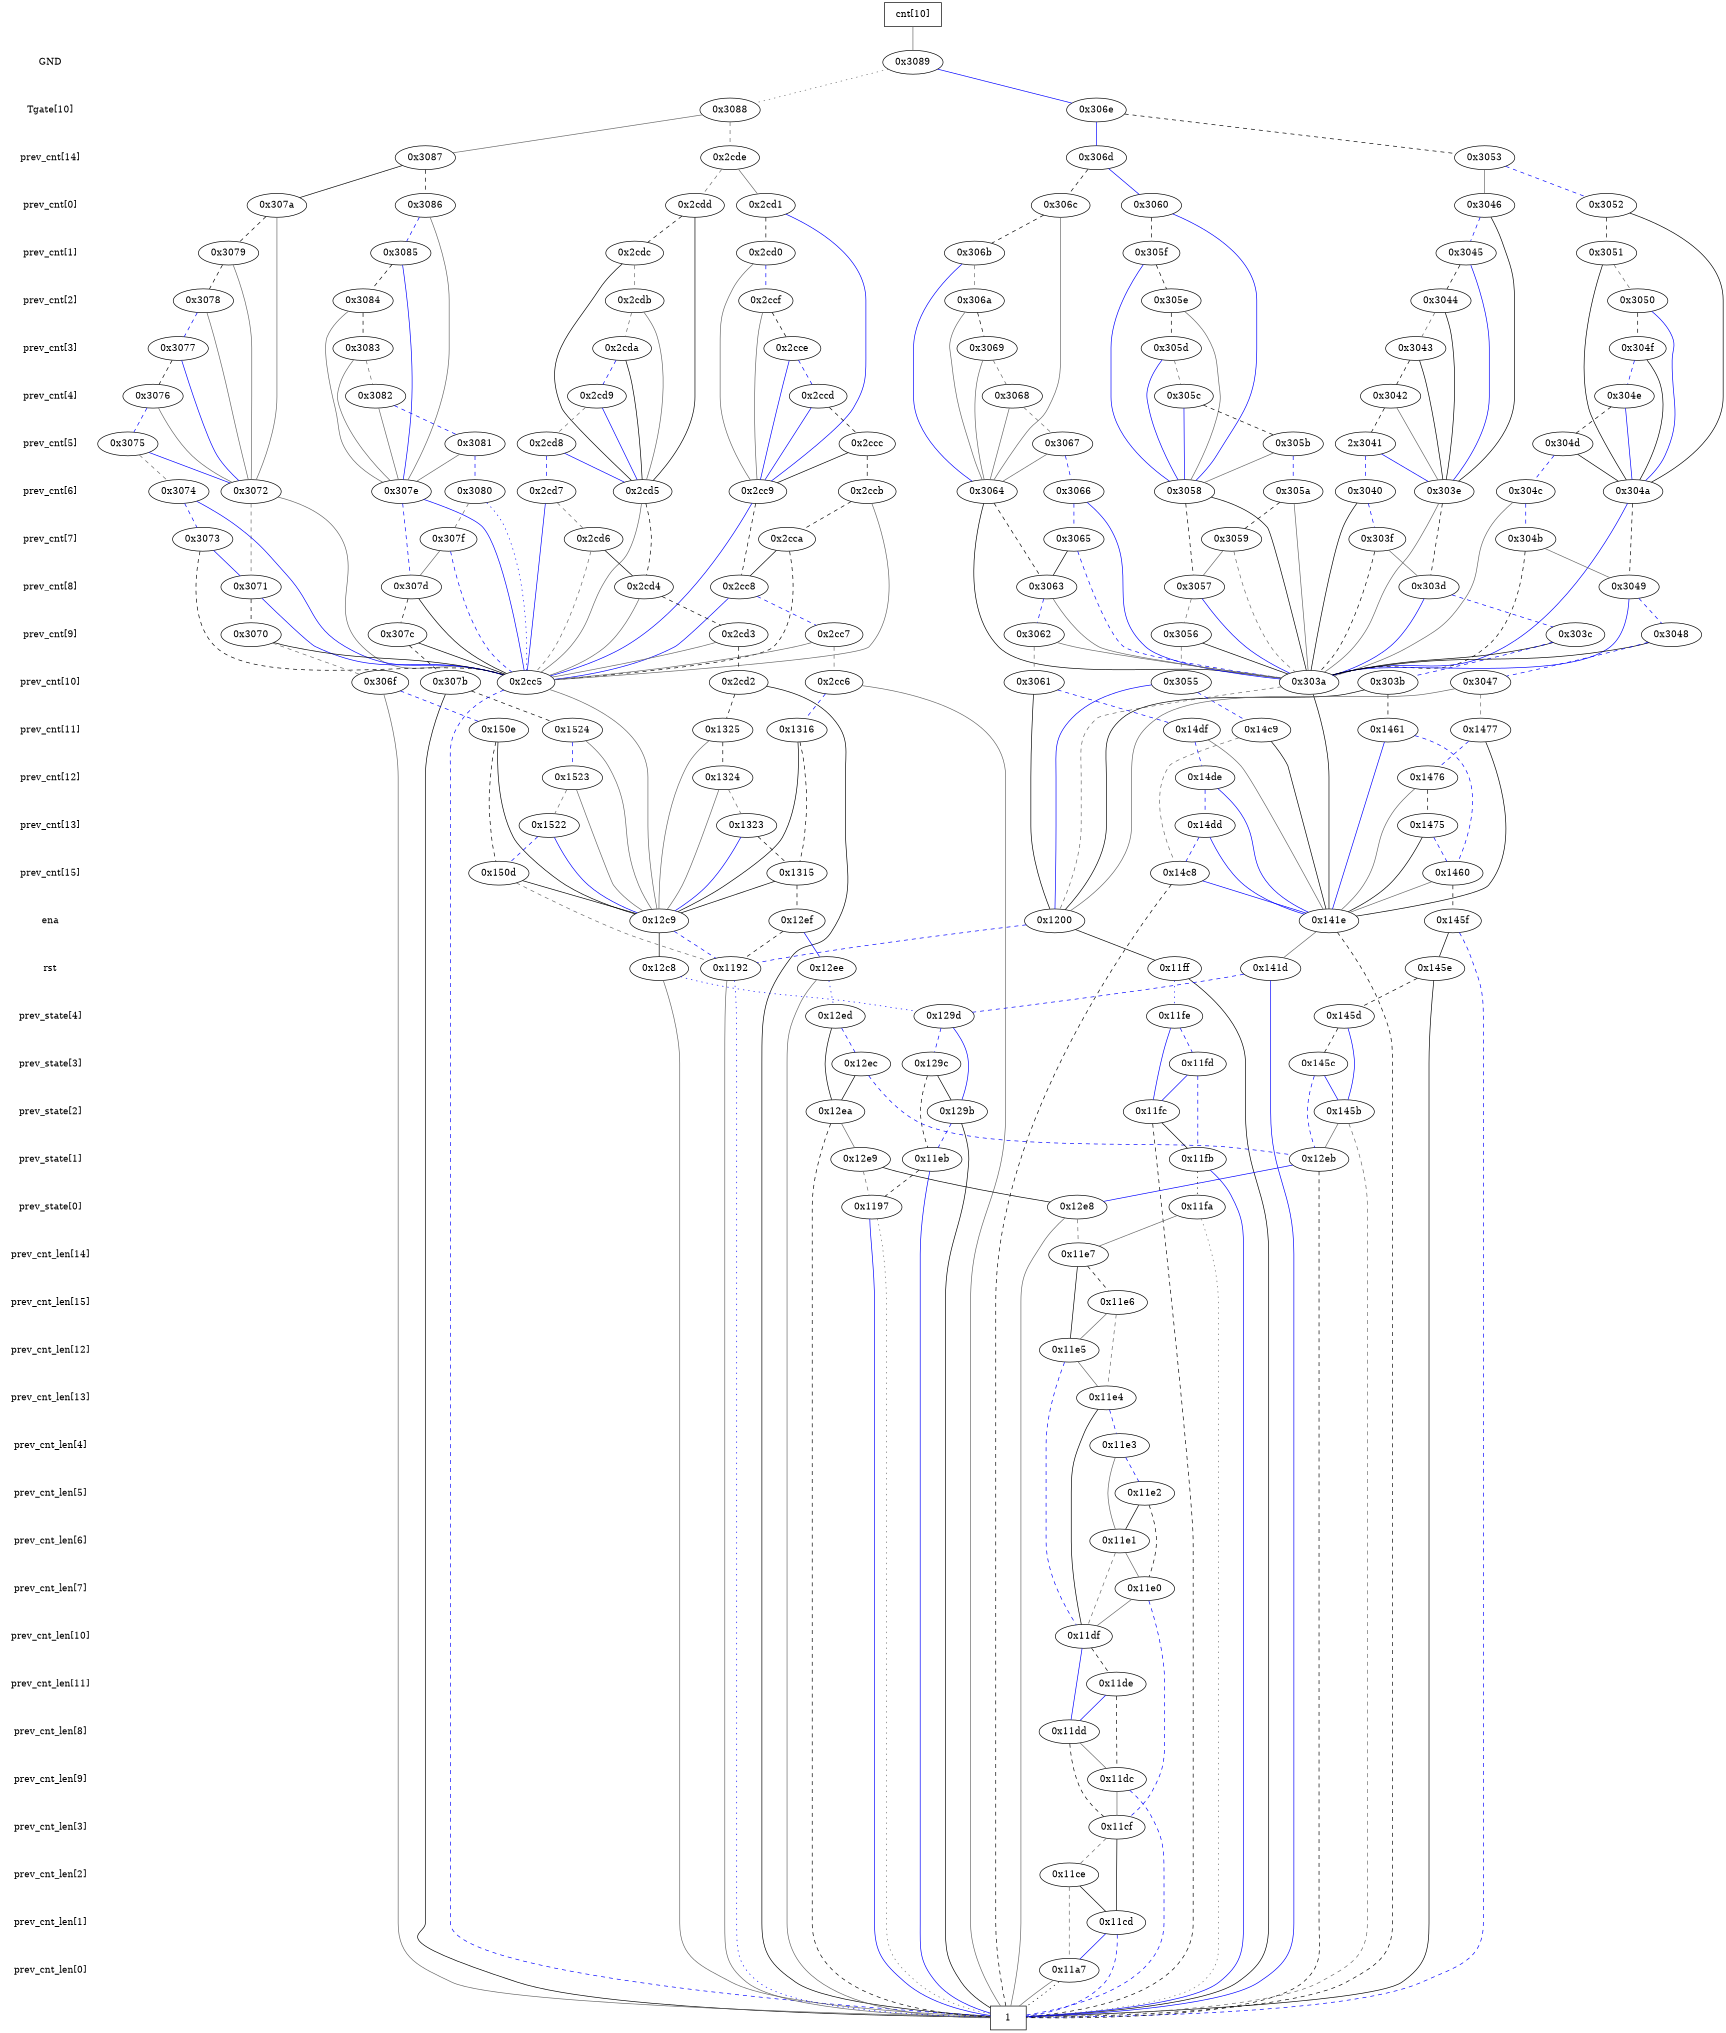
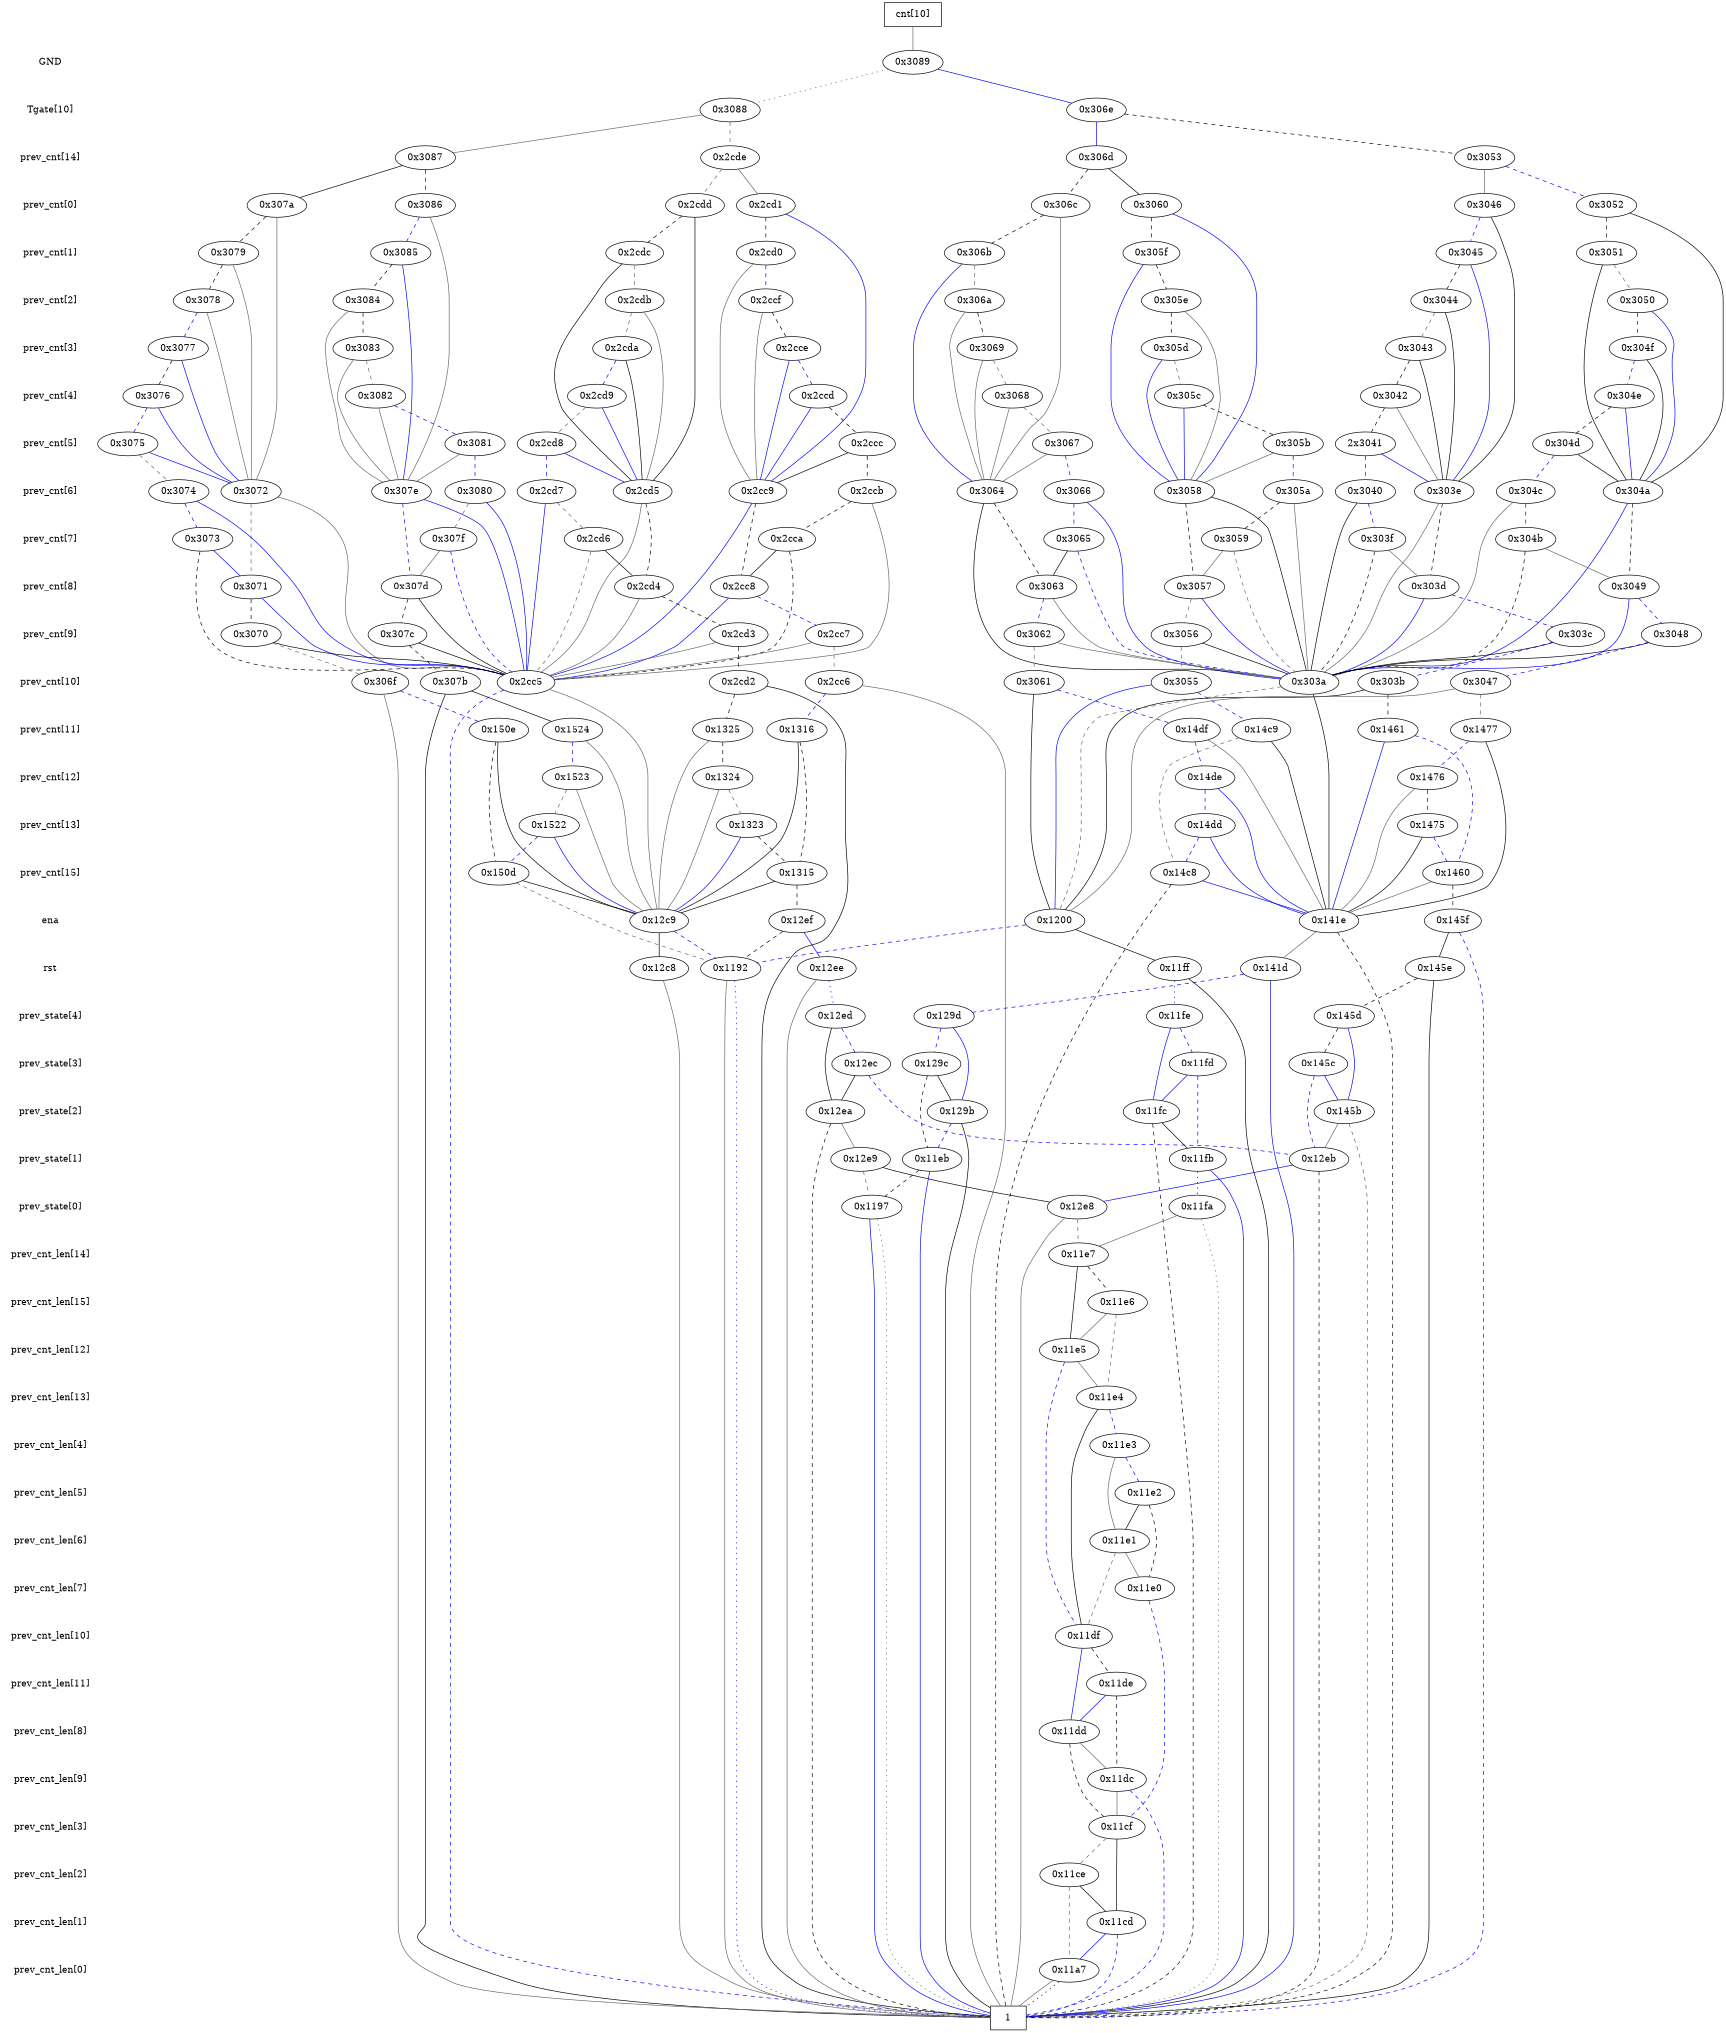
(1124, 182) -> (1124, 182)
(188, 452) -> (188, 452)
(521, 582) -> (521, 582)
(511, 706) -> (511, 706)
(798, 996) -> none
(1114, 1613) -> none
